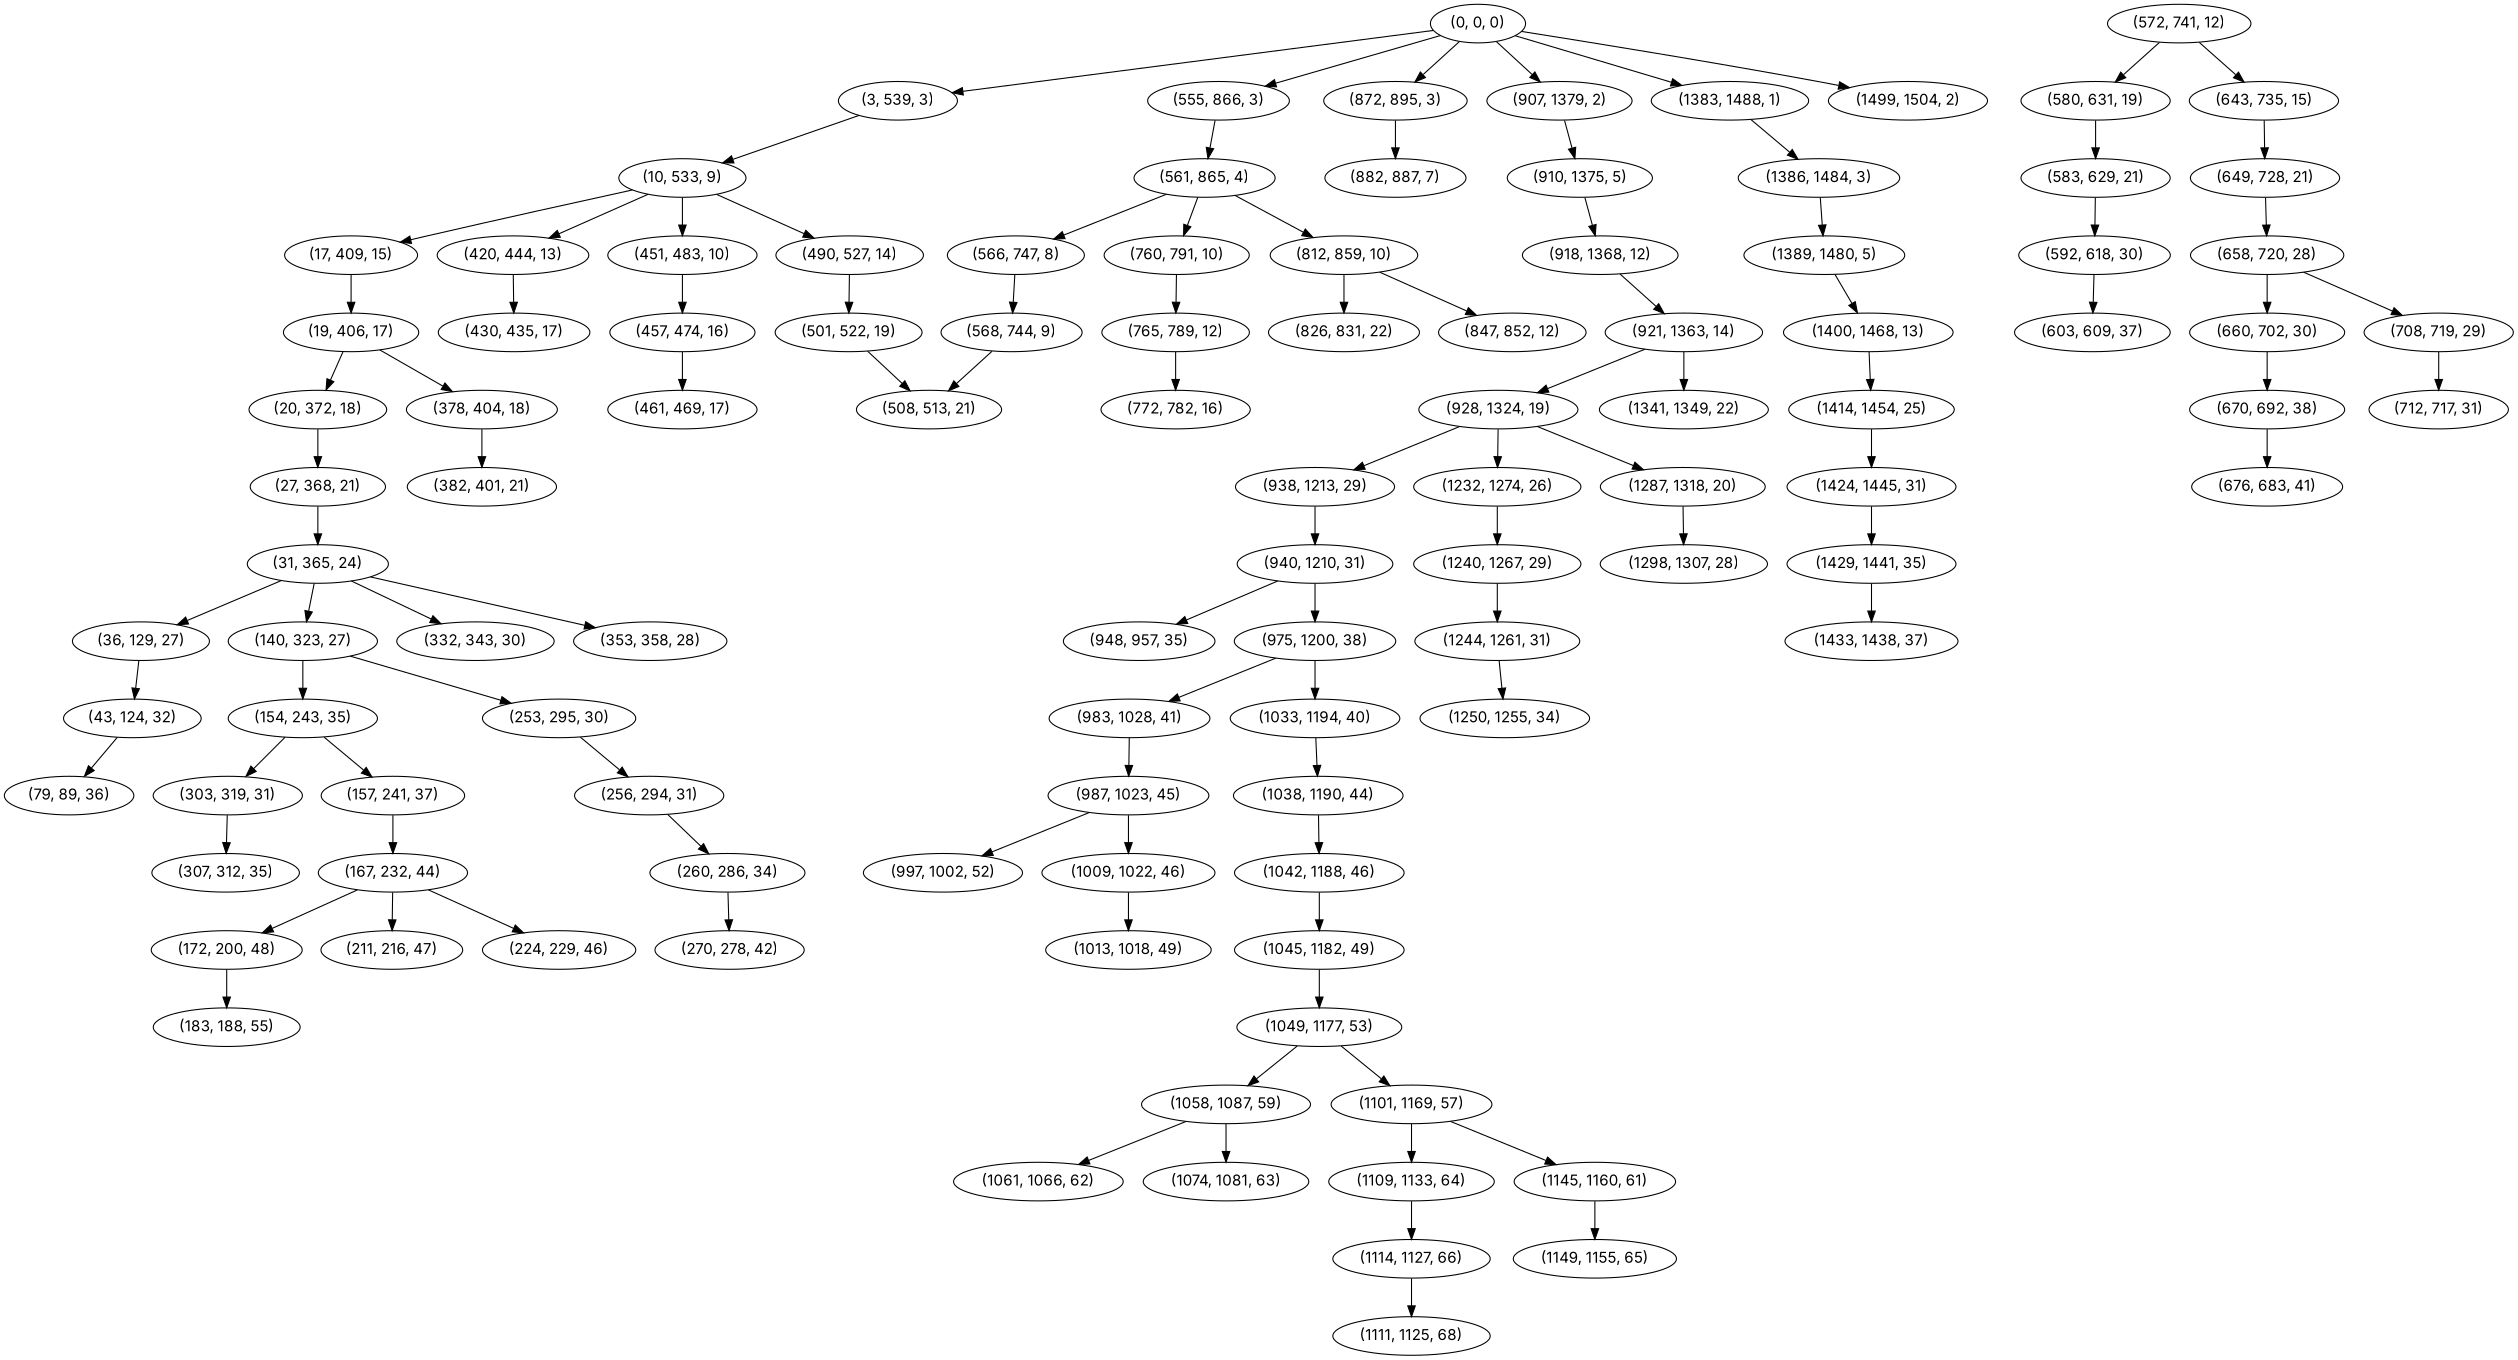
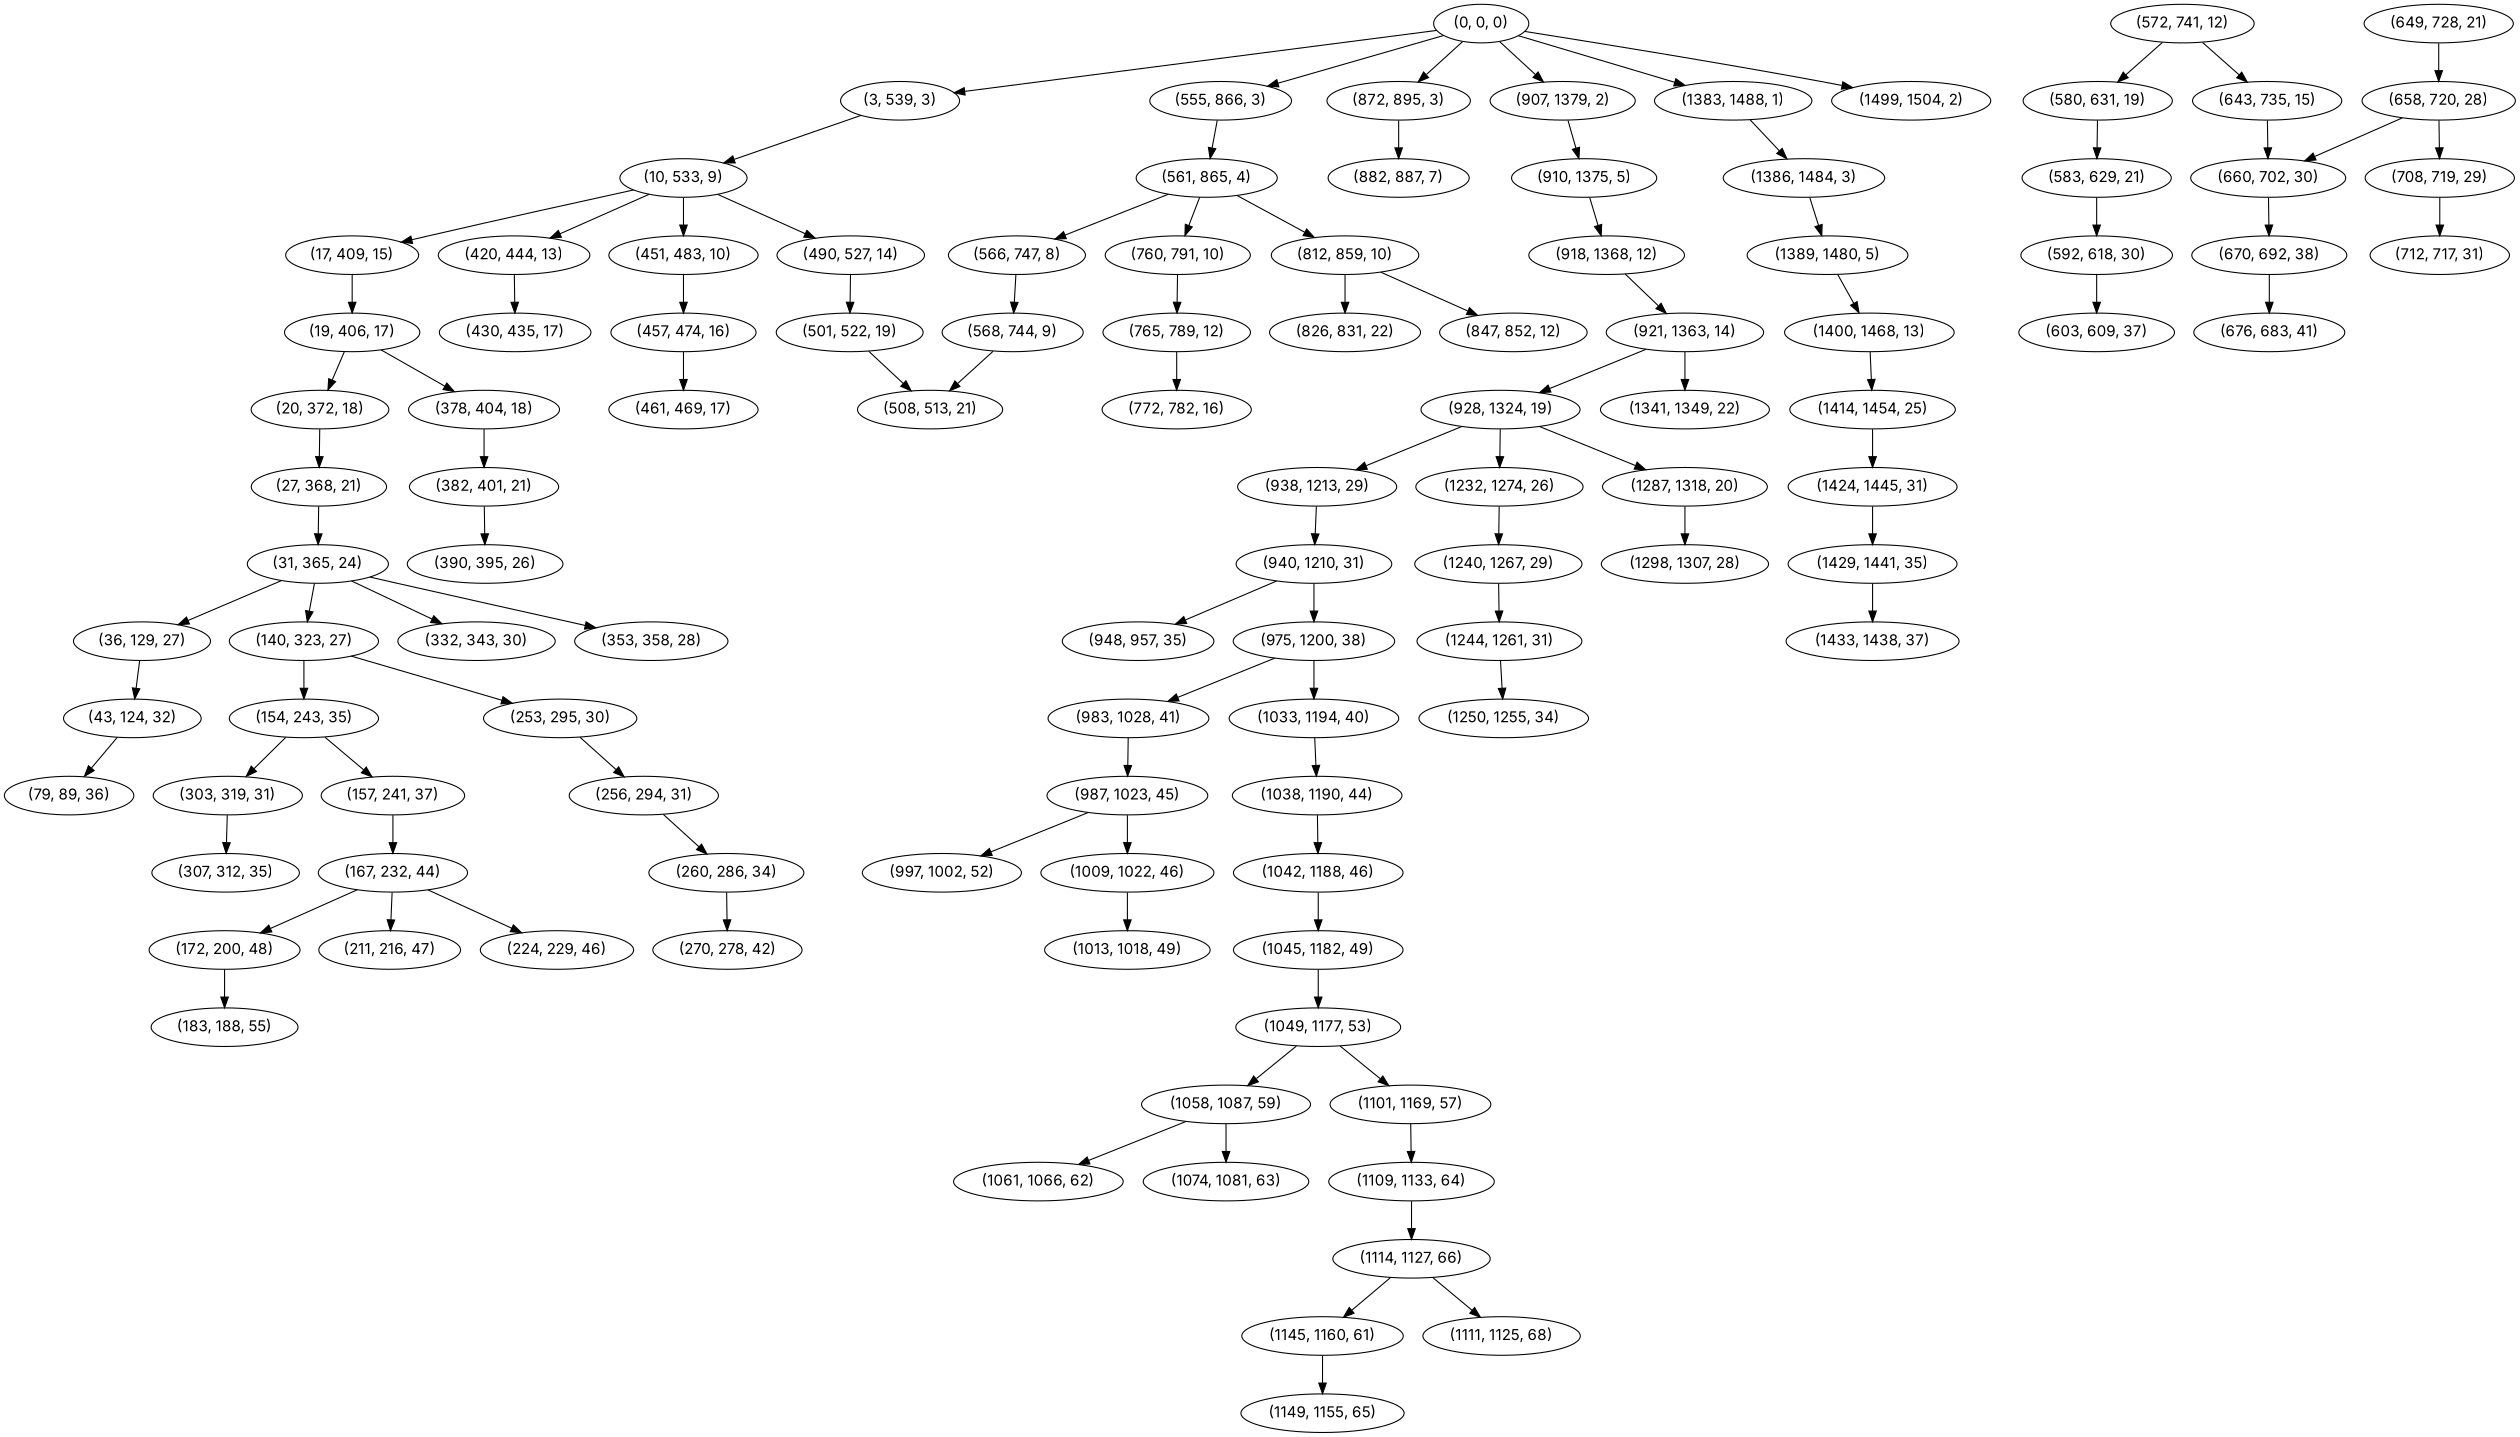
(2264, 134) -> (2268, 134)
none -> (485, 564)
(1498, 1141) -> (1371, 1294)
